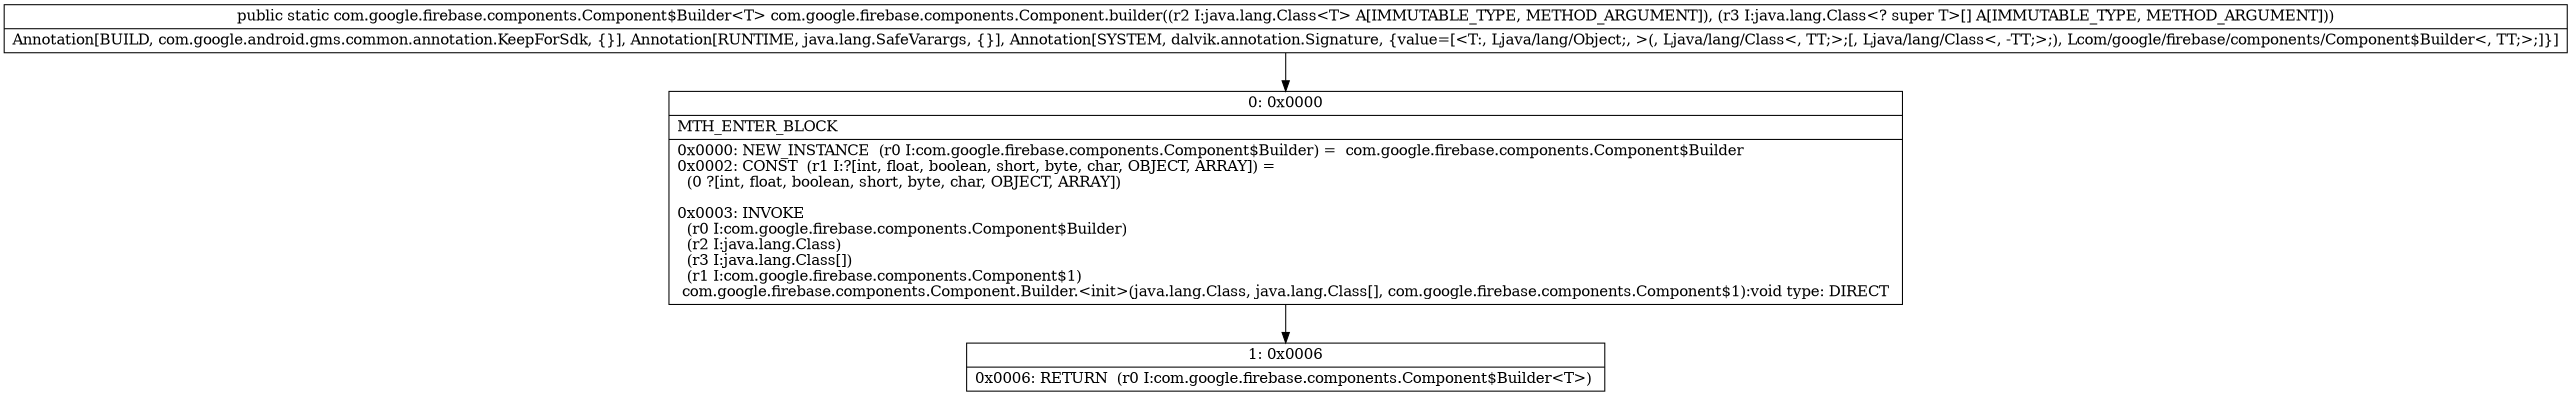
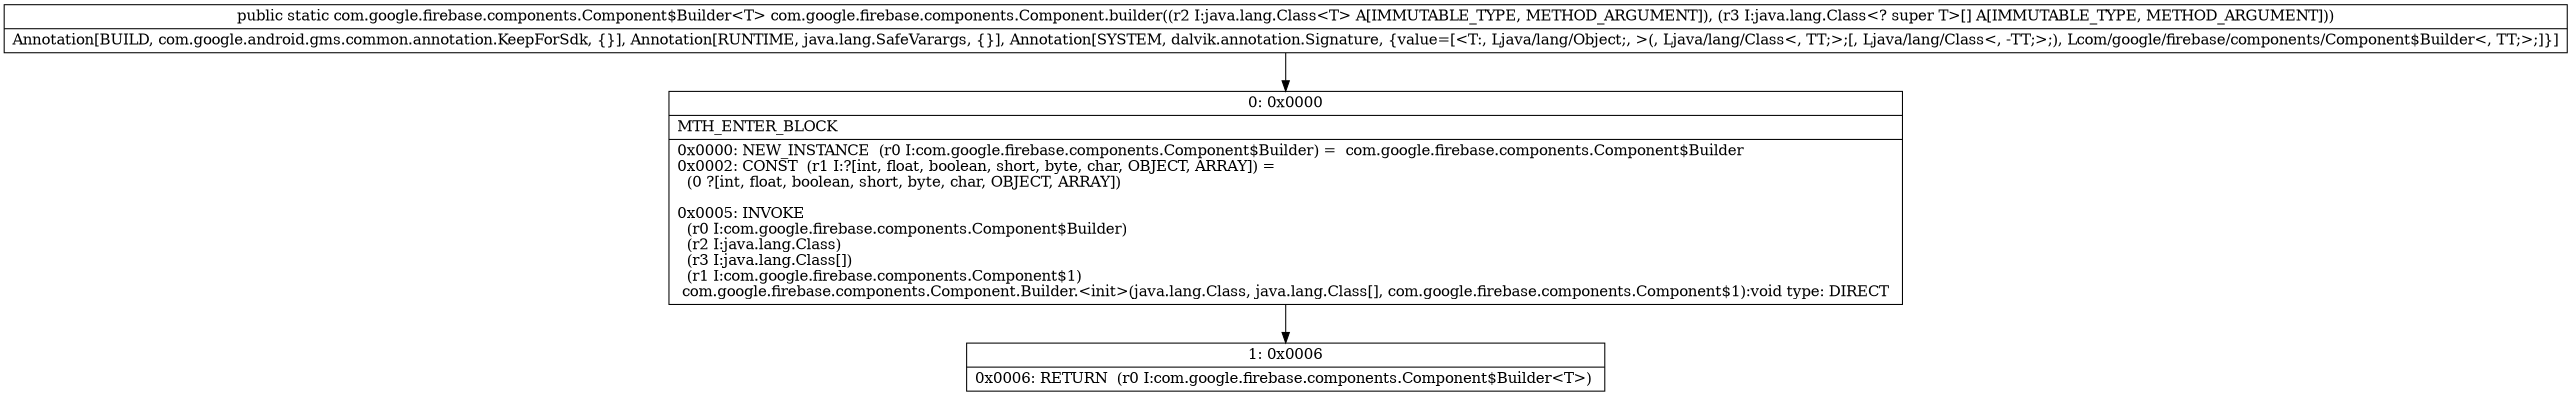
(746, 214) -> (746, 214)
